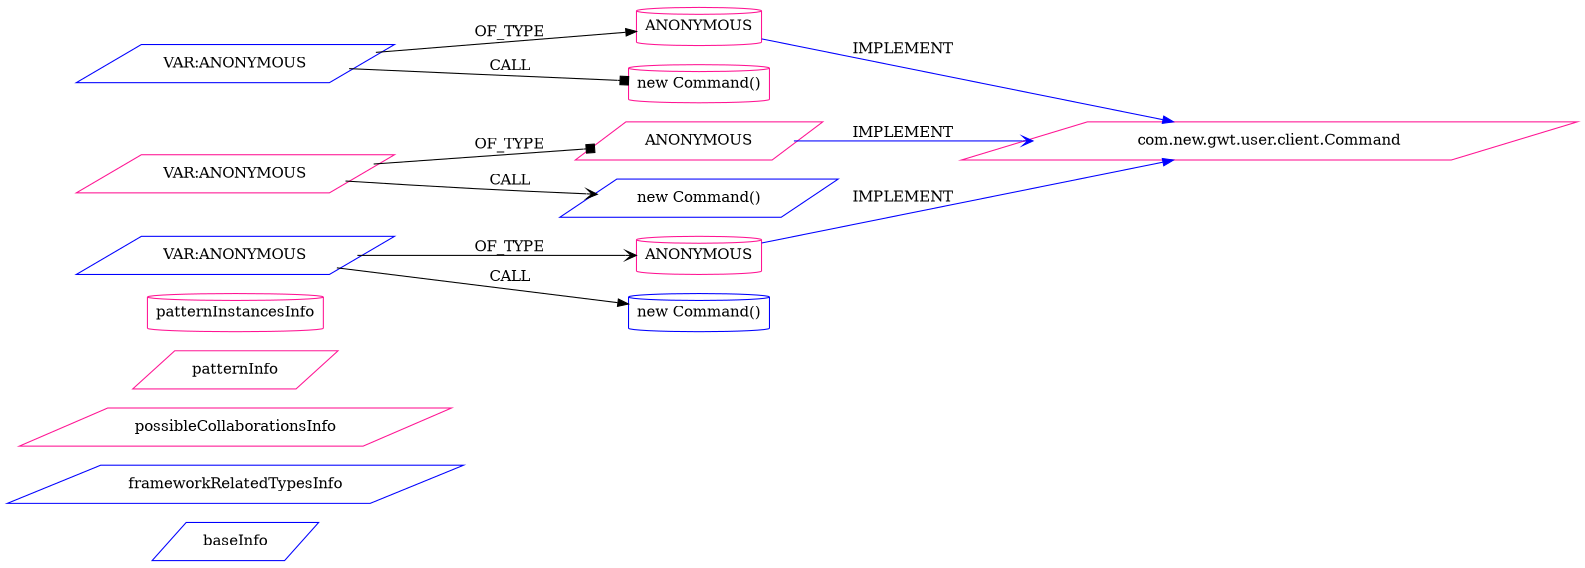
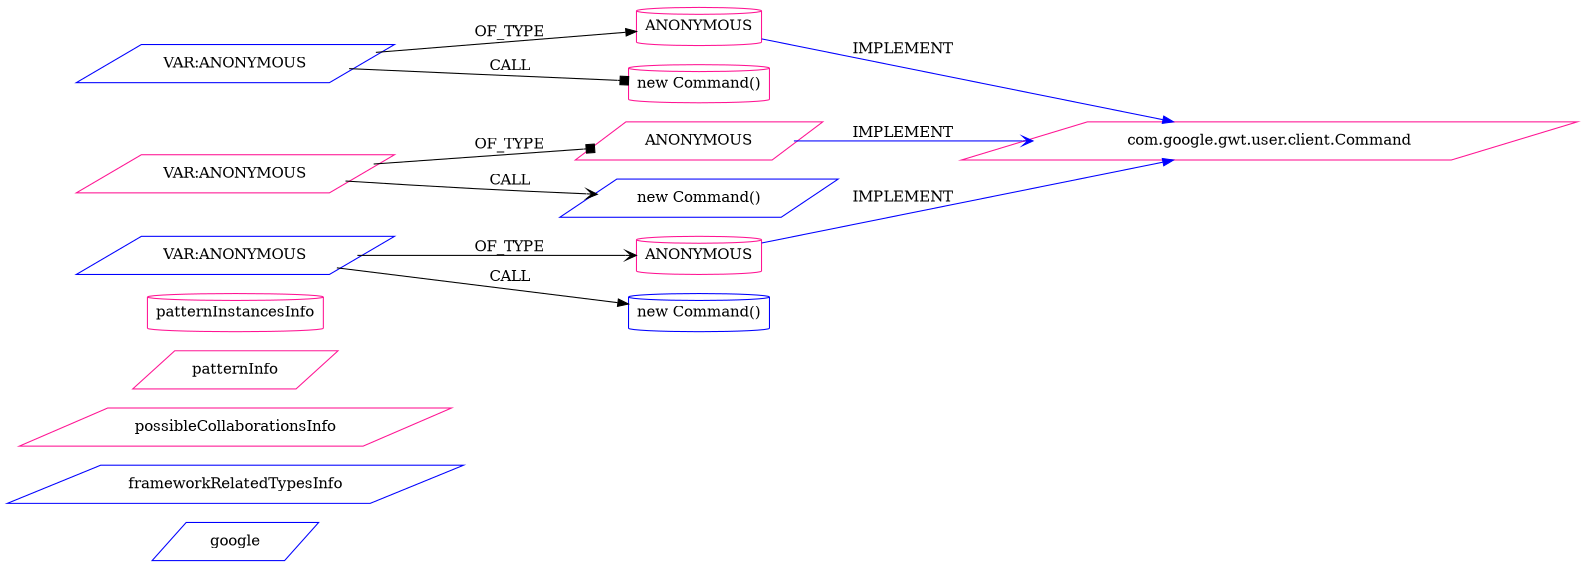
(1269, 141) -> (1269, 141)
(235, 542) -> (235, 542)
